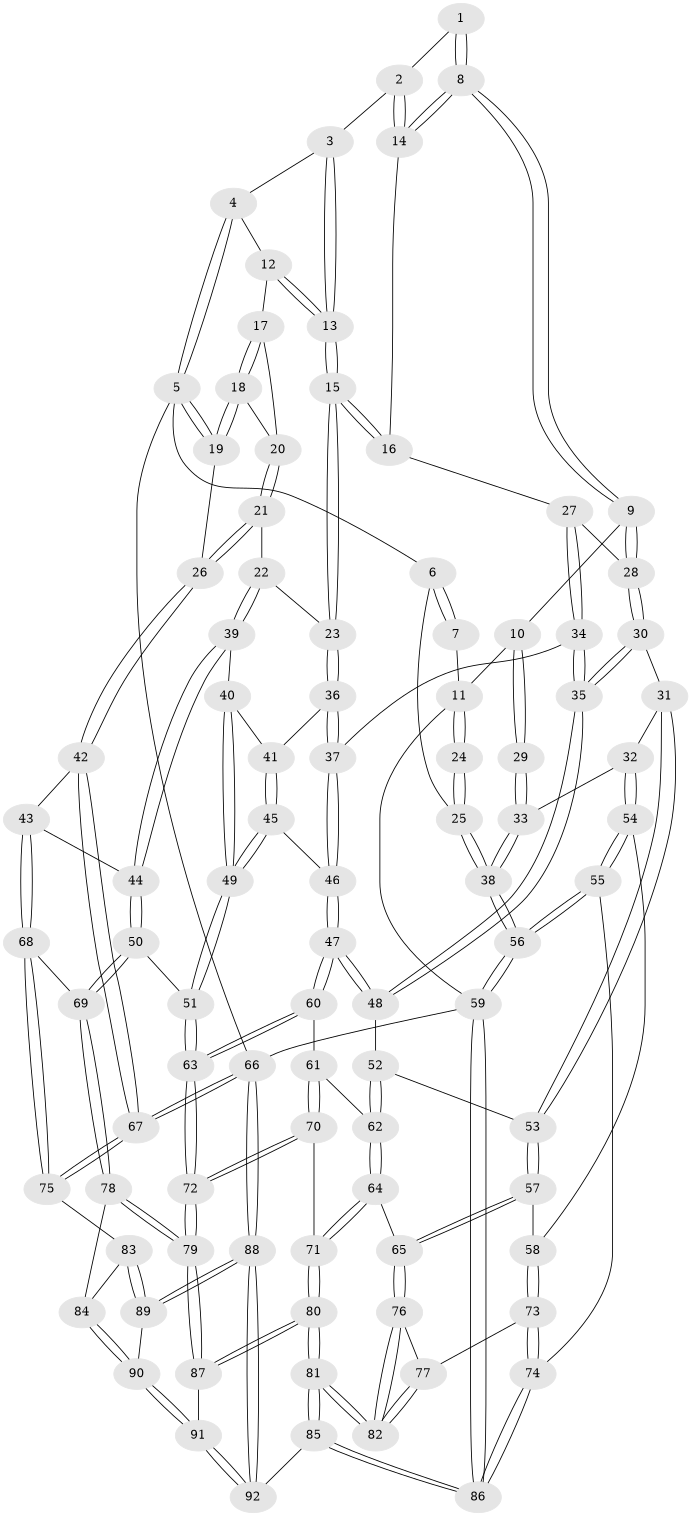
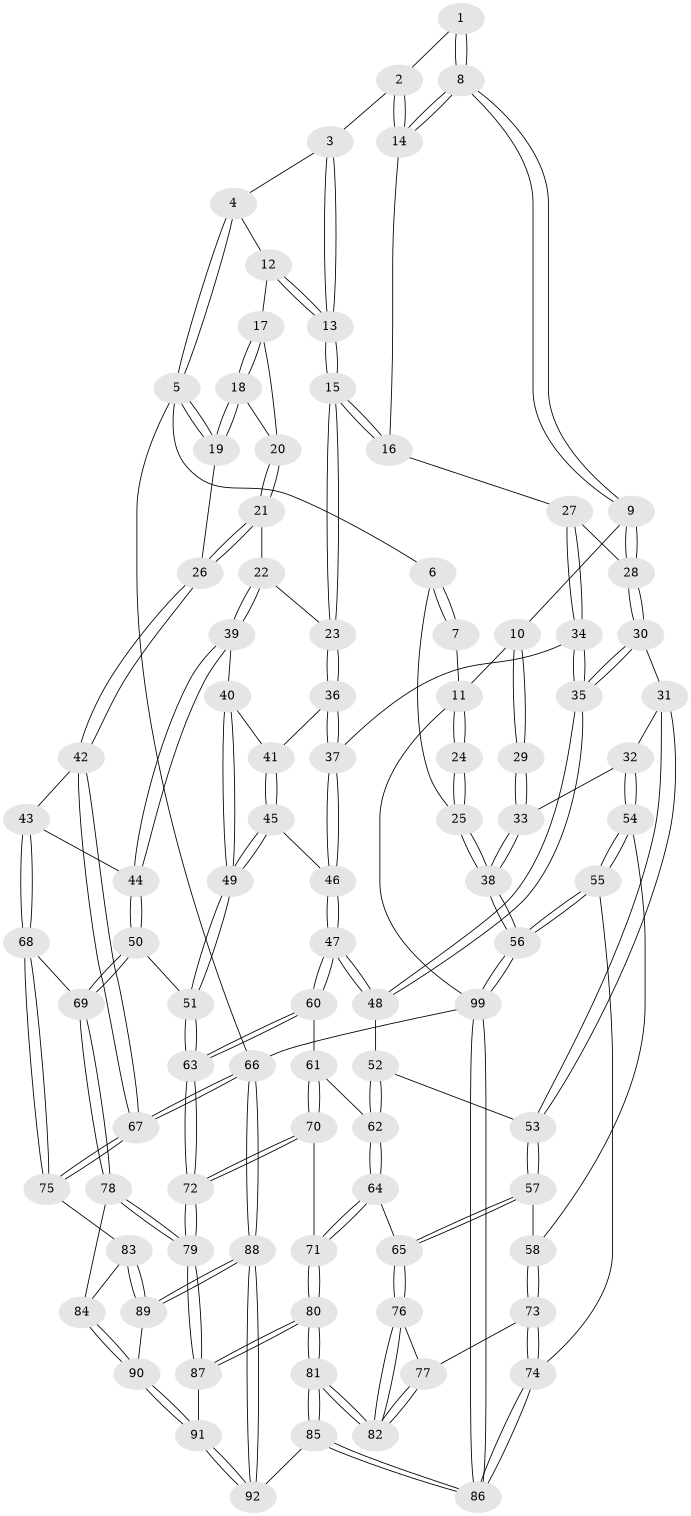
(478, 1004) -> (478, 1004)
